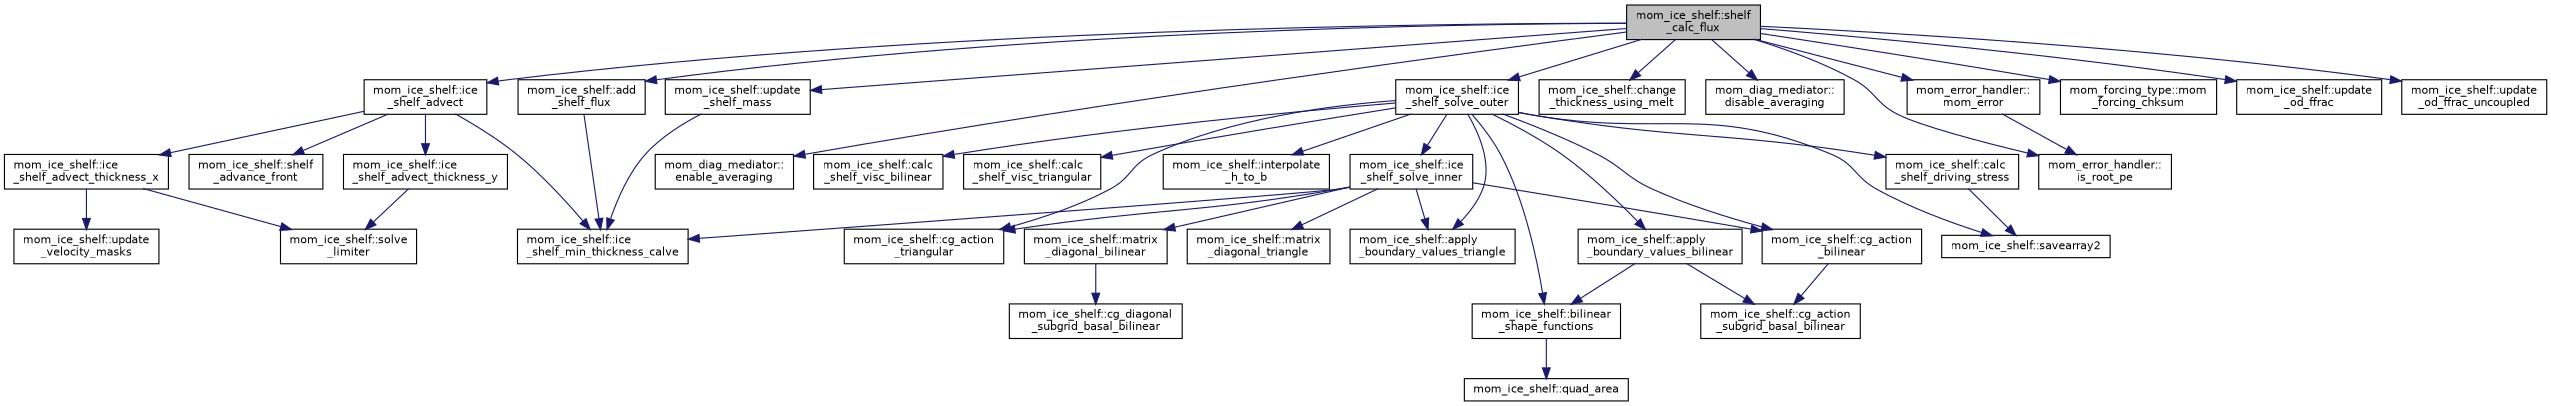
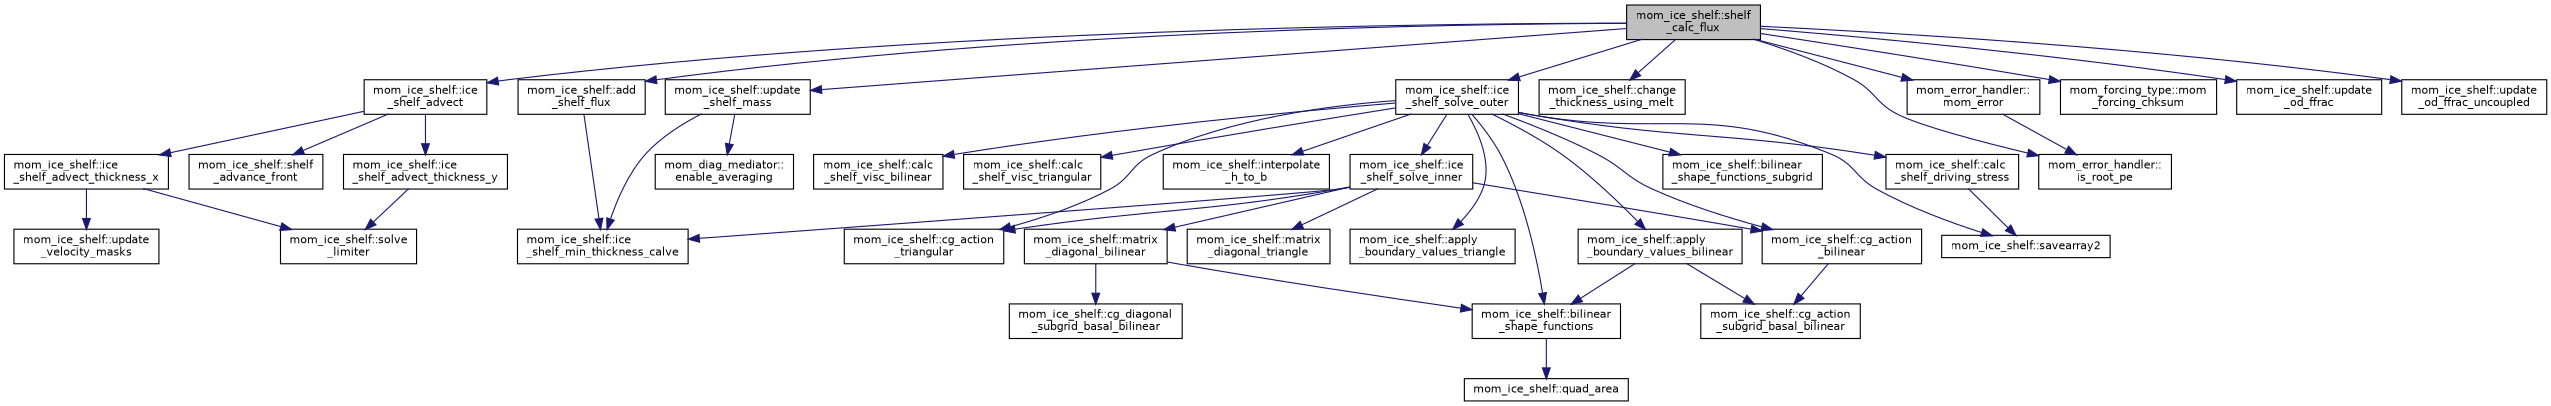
(1215, 89) -> (732, 129)
(1775, 97) -> none
(524, 161) -> none
none -> (1743, 172)
(1420, 204) -> none
none -> (1314, 286)
